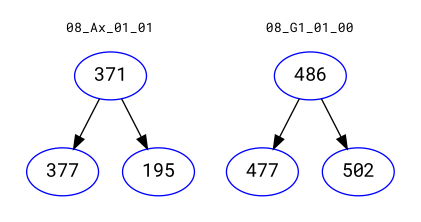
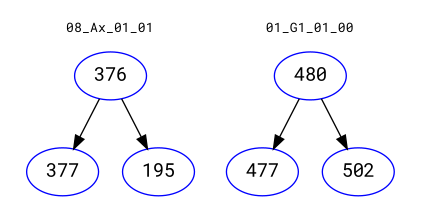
(310, 29) -> (310, 29)
(111, 76) -> (111, 76)
(310, 76) -> (310, 76)
